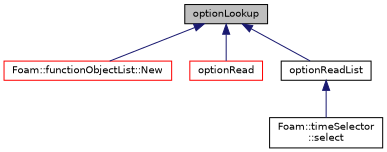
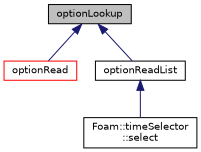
(88, 71) -> none
